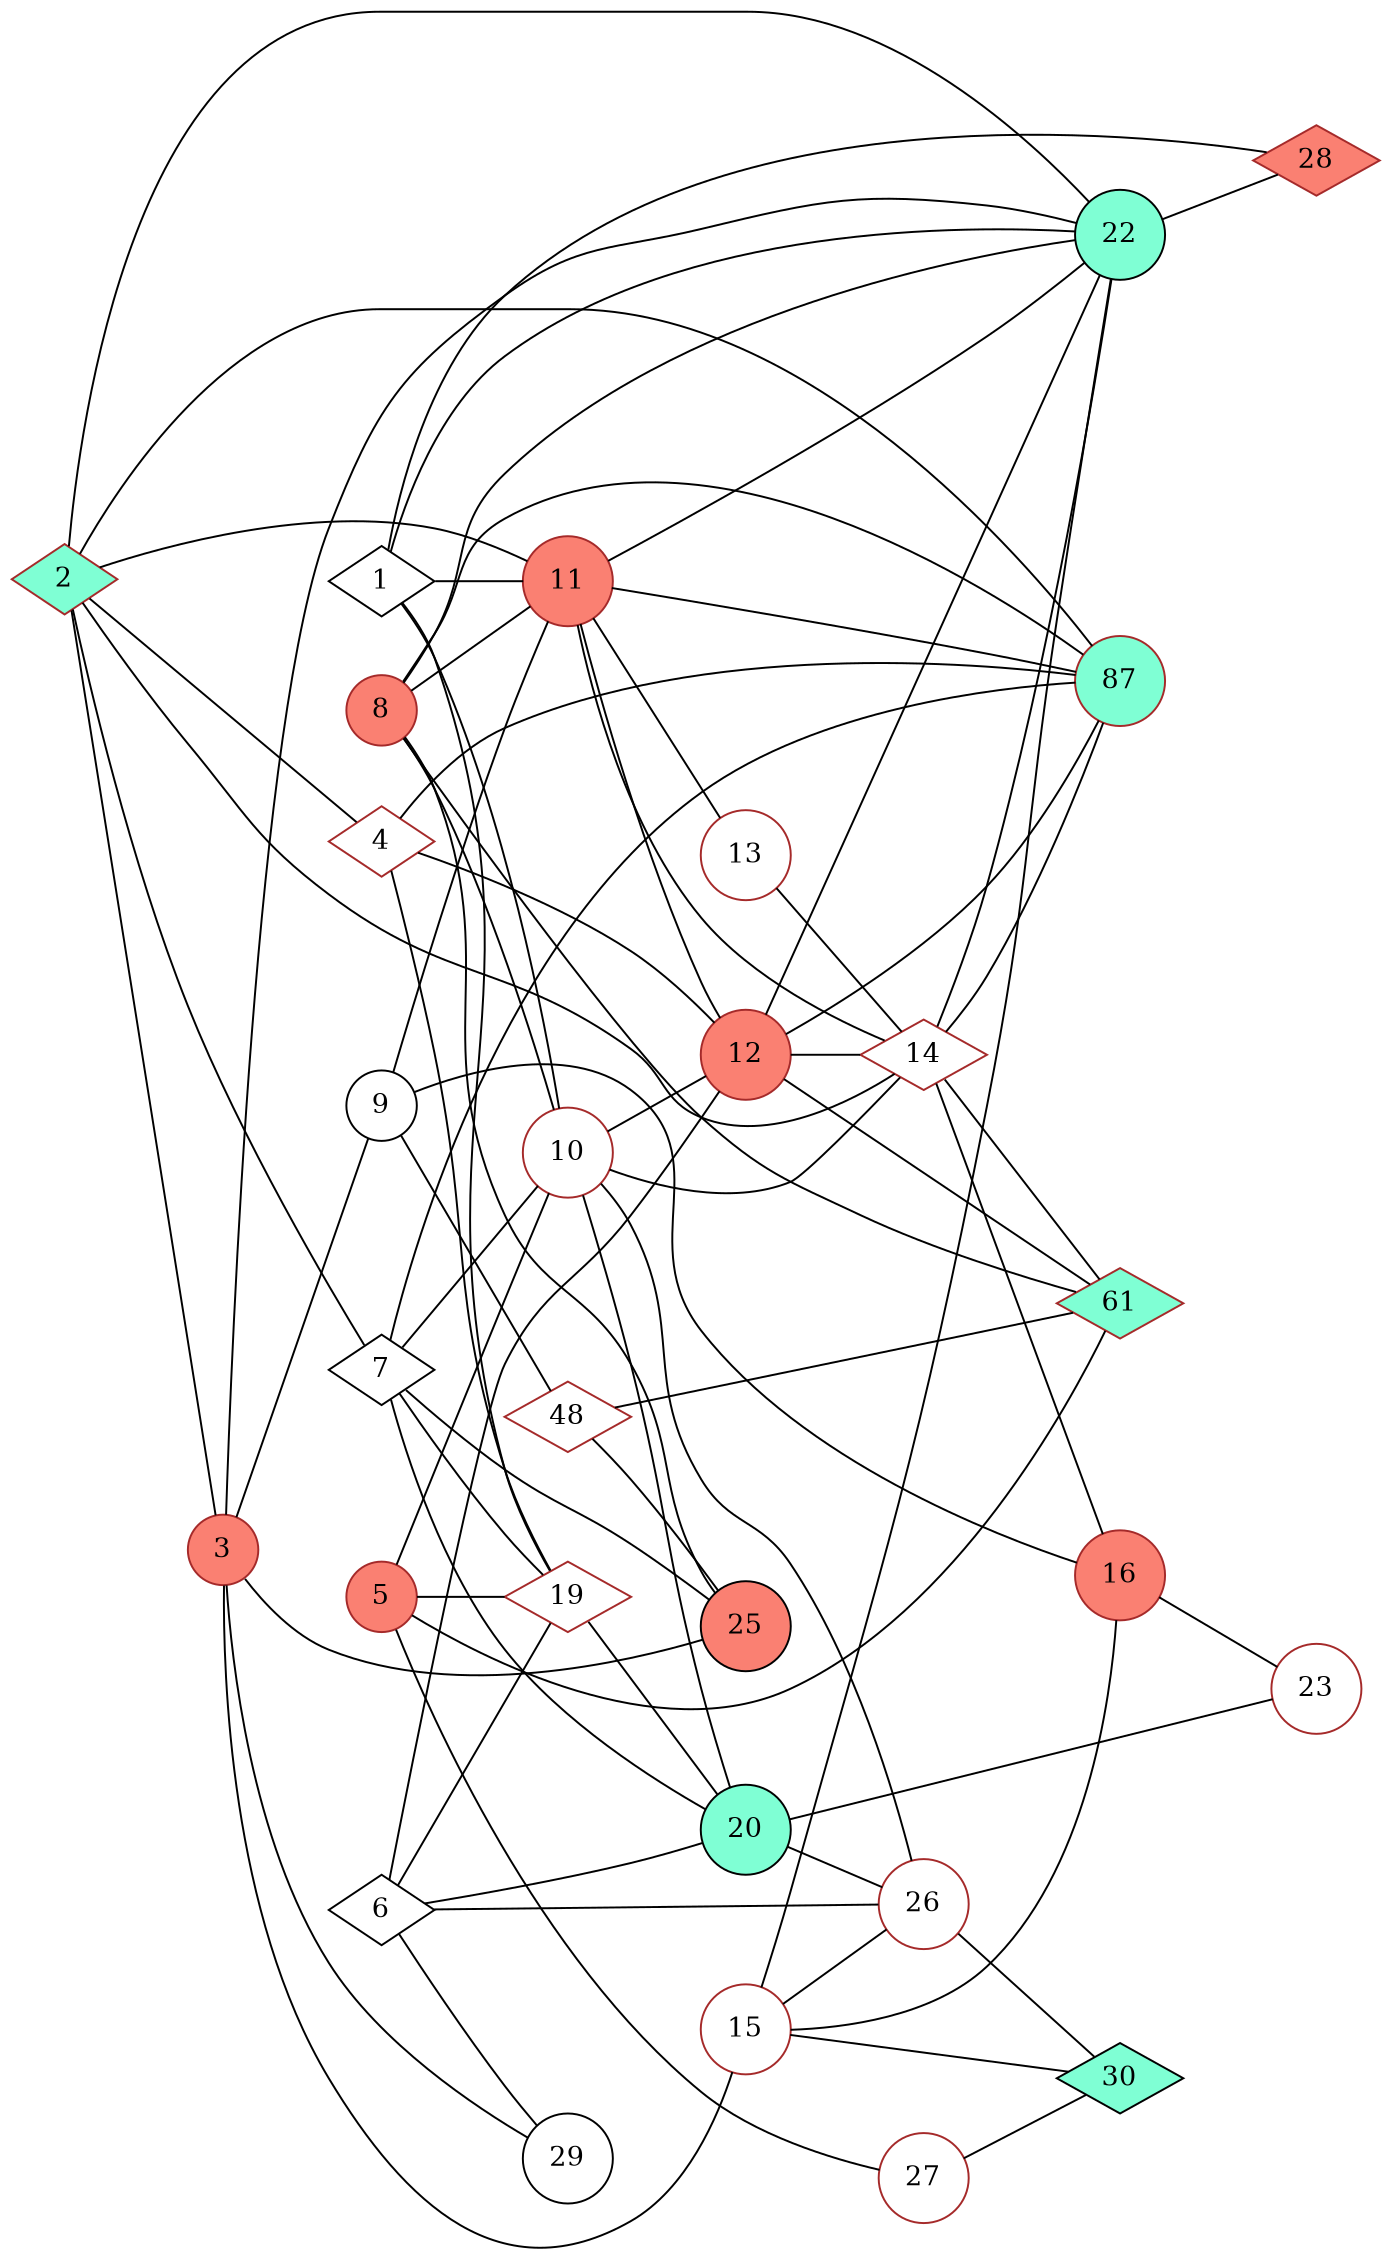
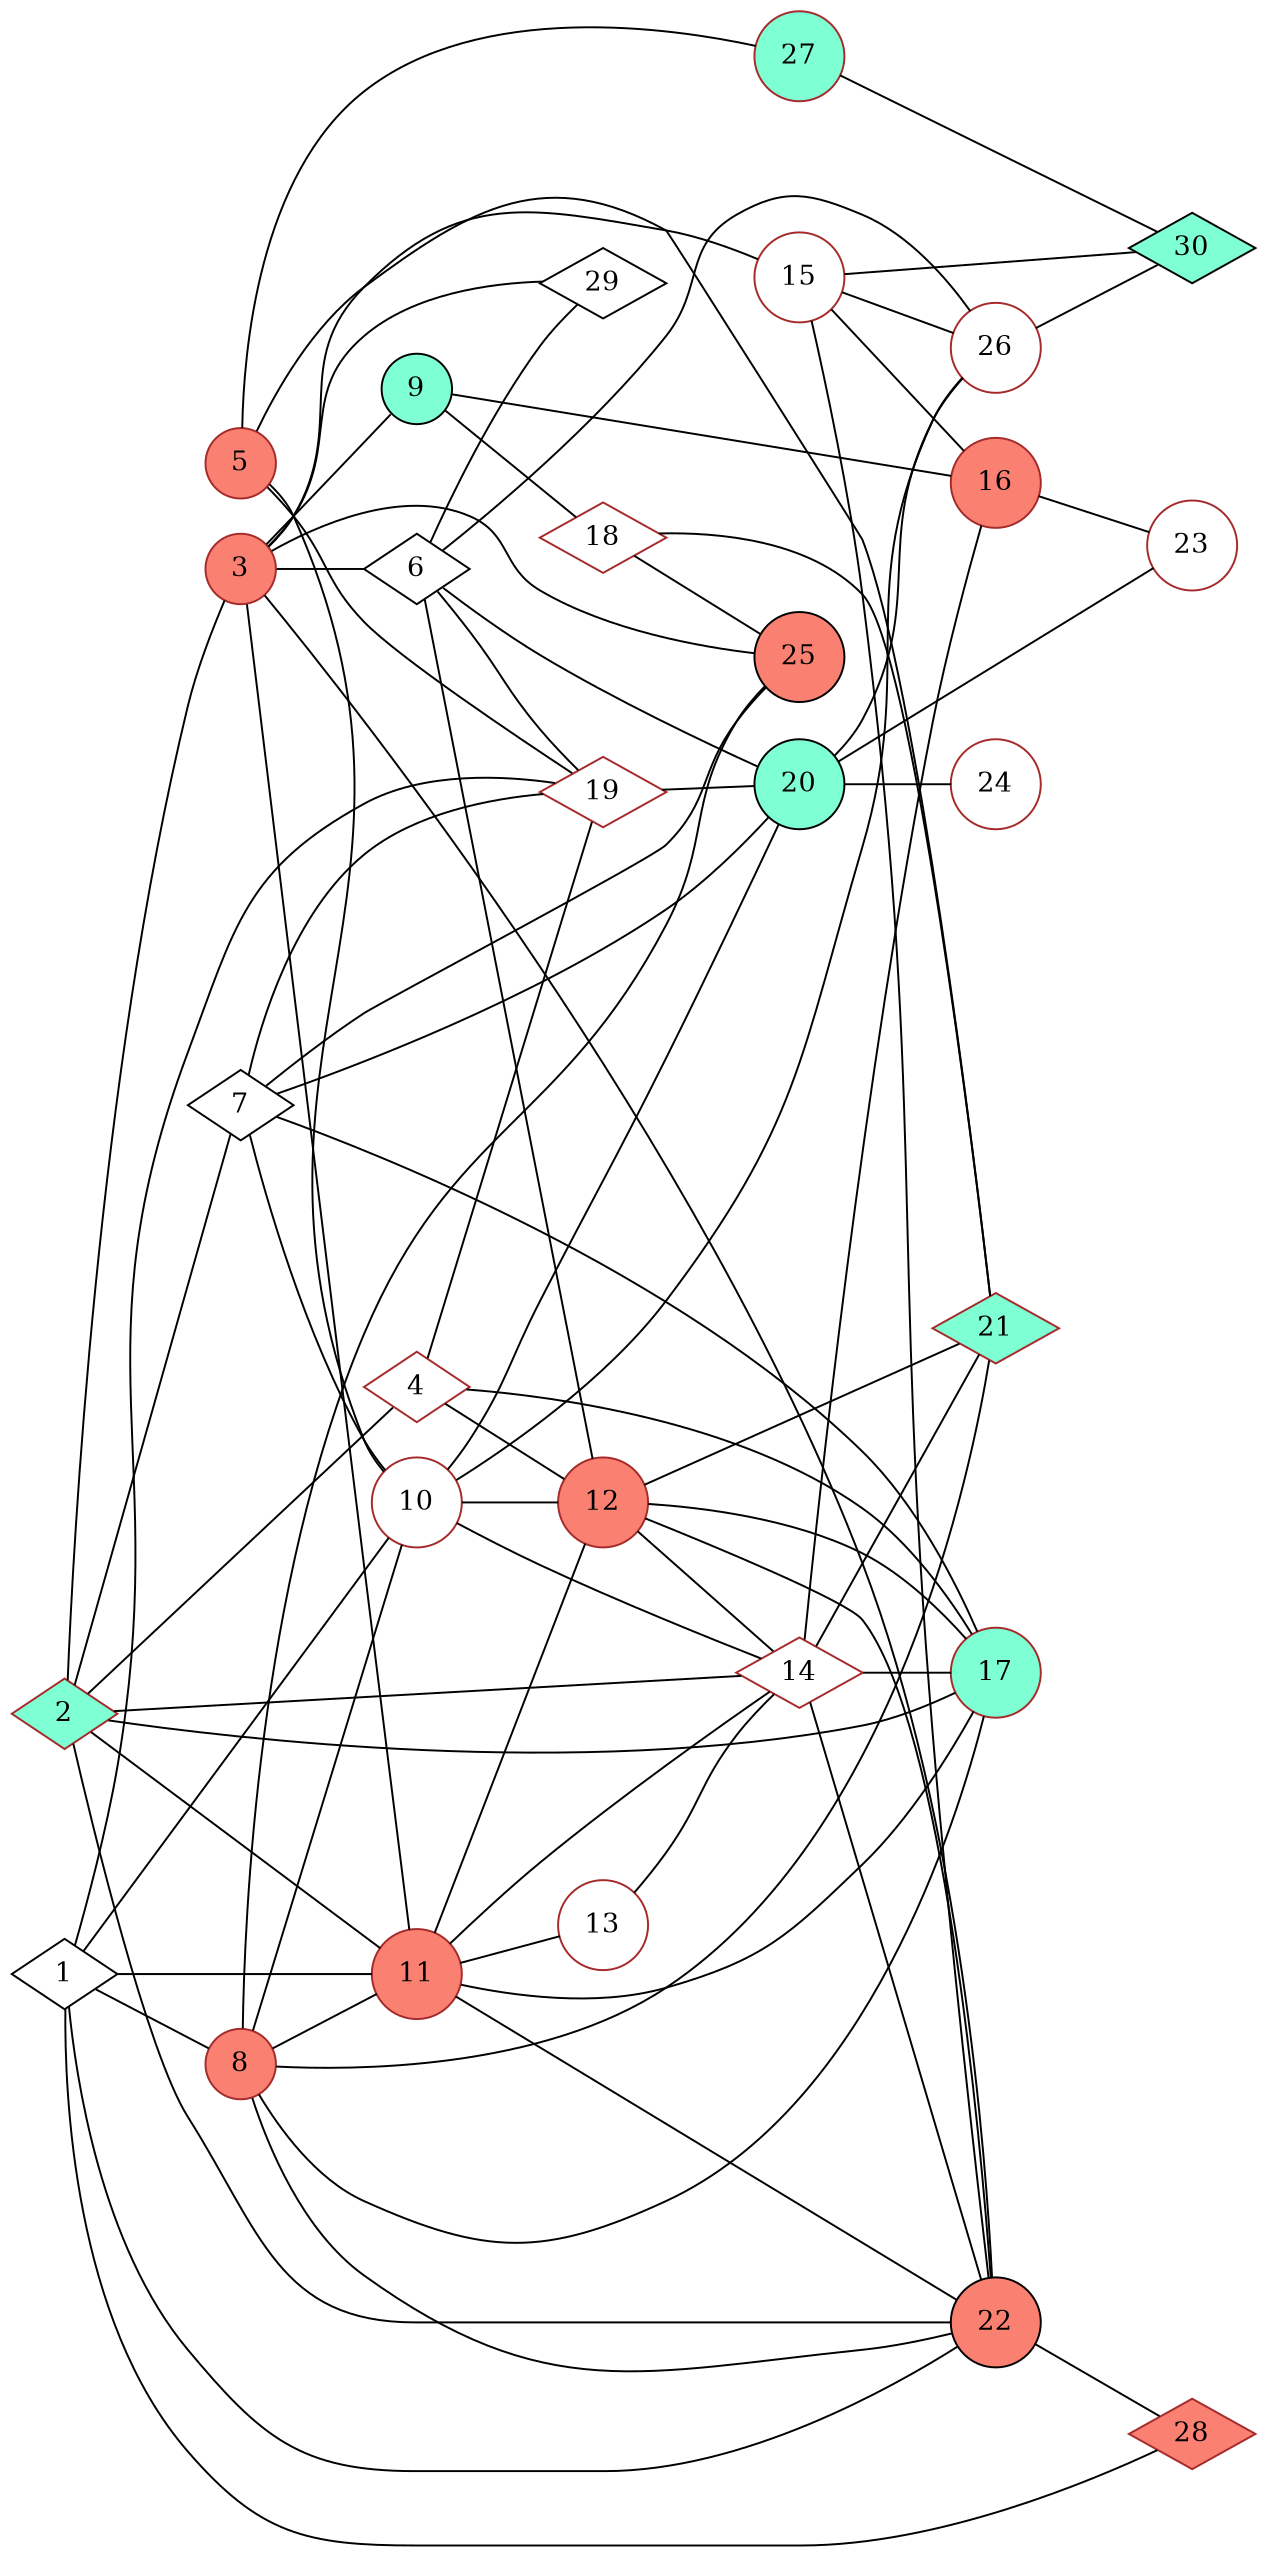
(1120, 235) -> (996, 2322)
none -> (299, 569)
(1120, 681) -> (996, 1673)
none -> (996, 784)
(446, 901) -> (352, 1466)
(382, 1106) -> (417, 389)
(1120, 1303) -> (996, 1328)
(568, 1417) -> (603, 538)
none -> (164, 2025)
(568, 2158) -> (603, 283)
(924, 2178) -> (799, 56)
